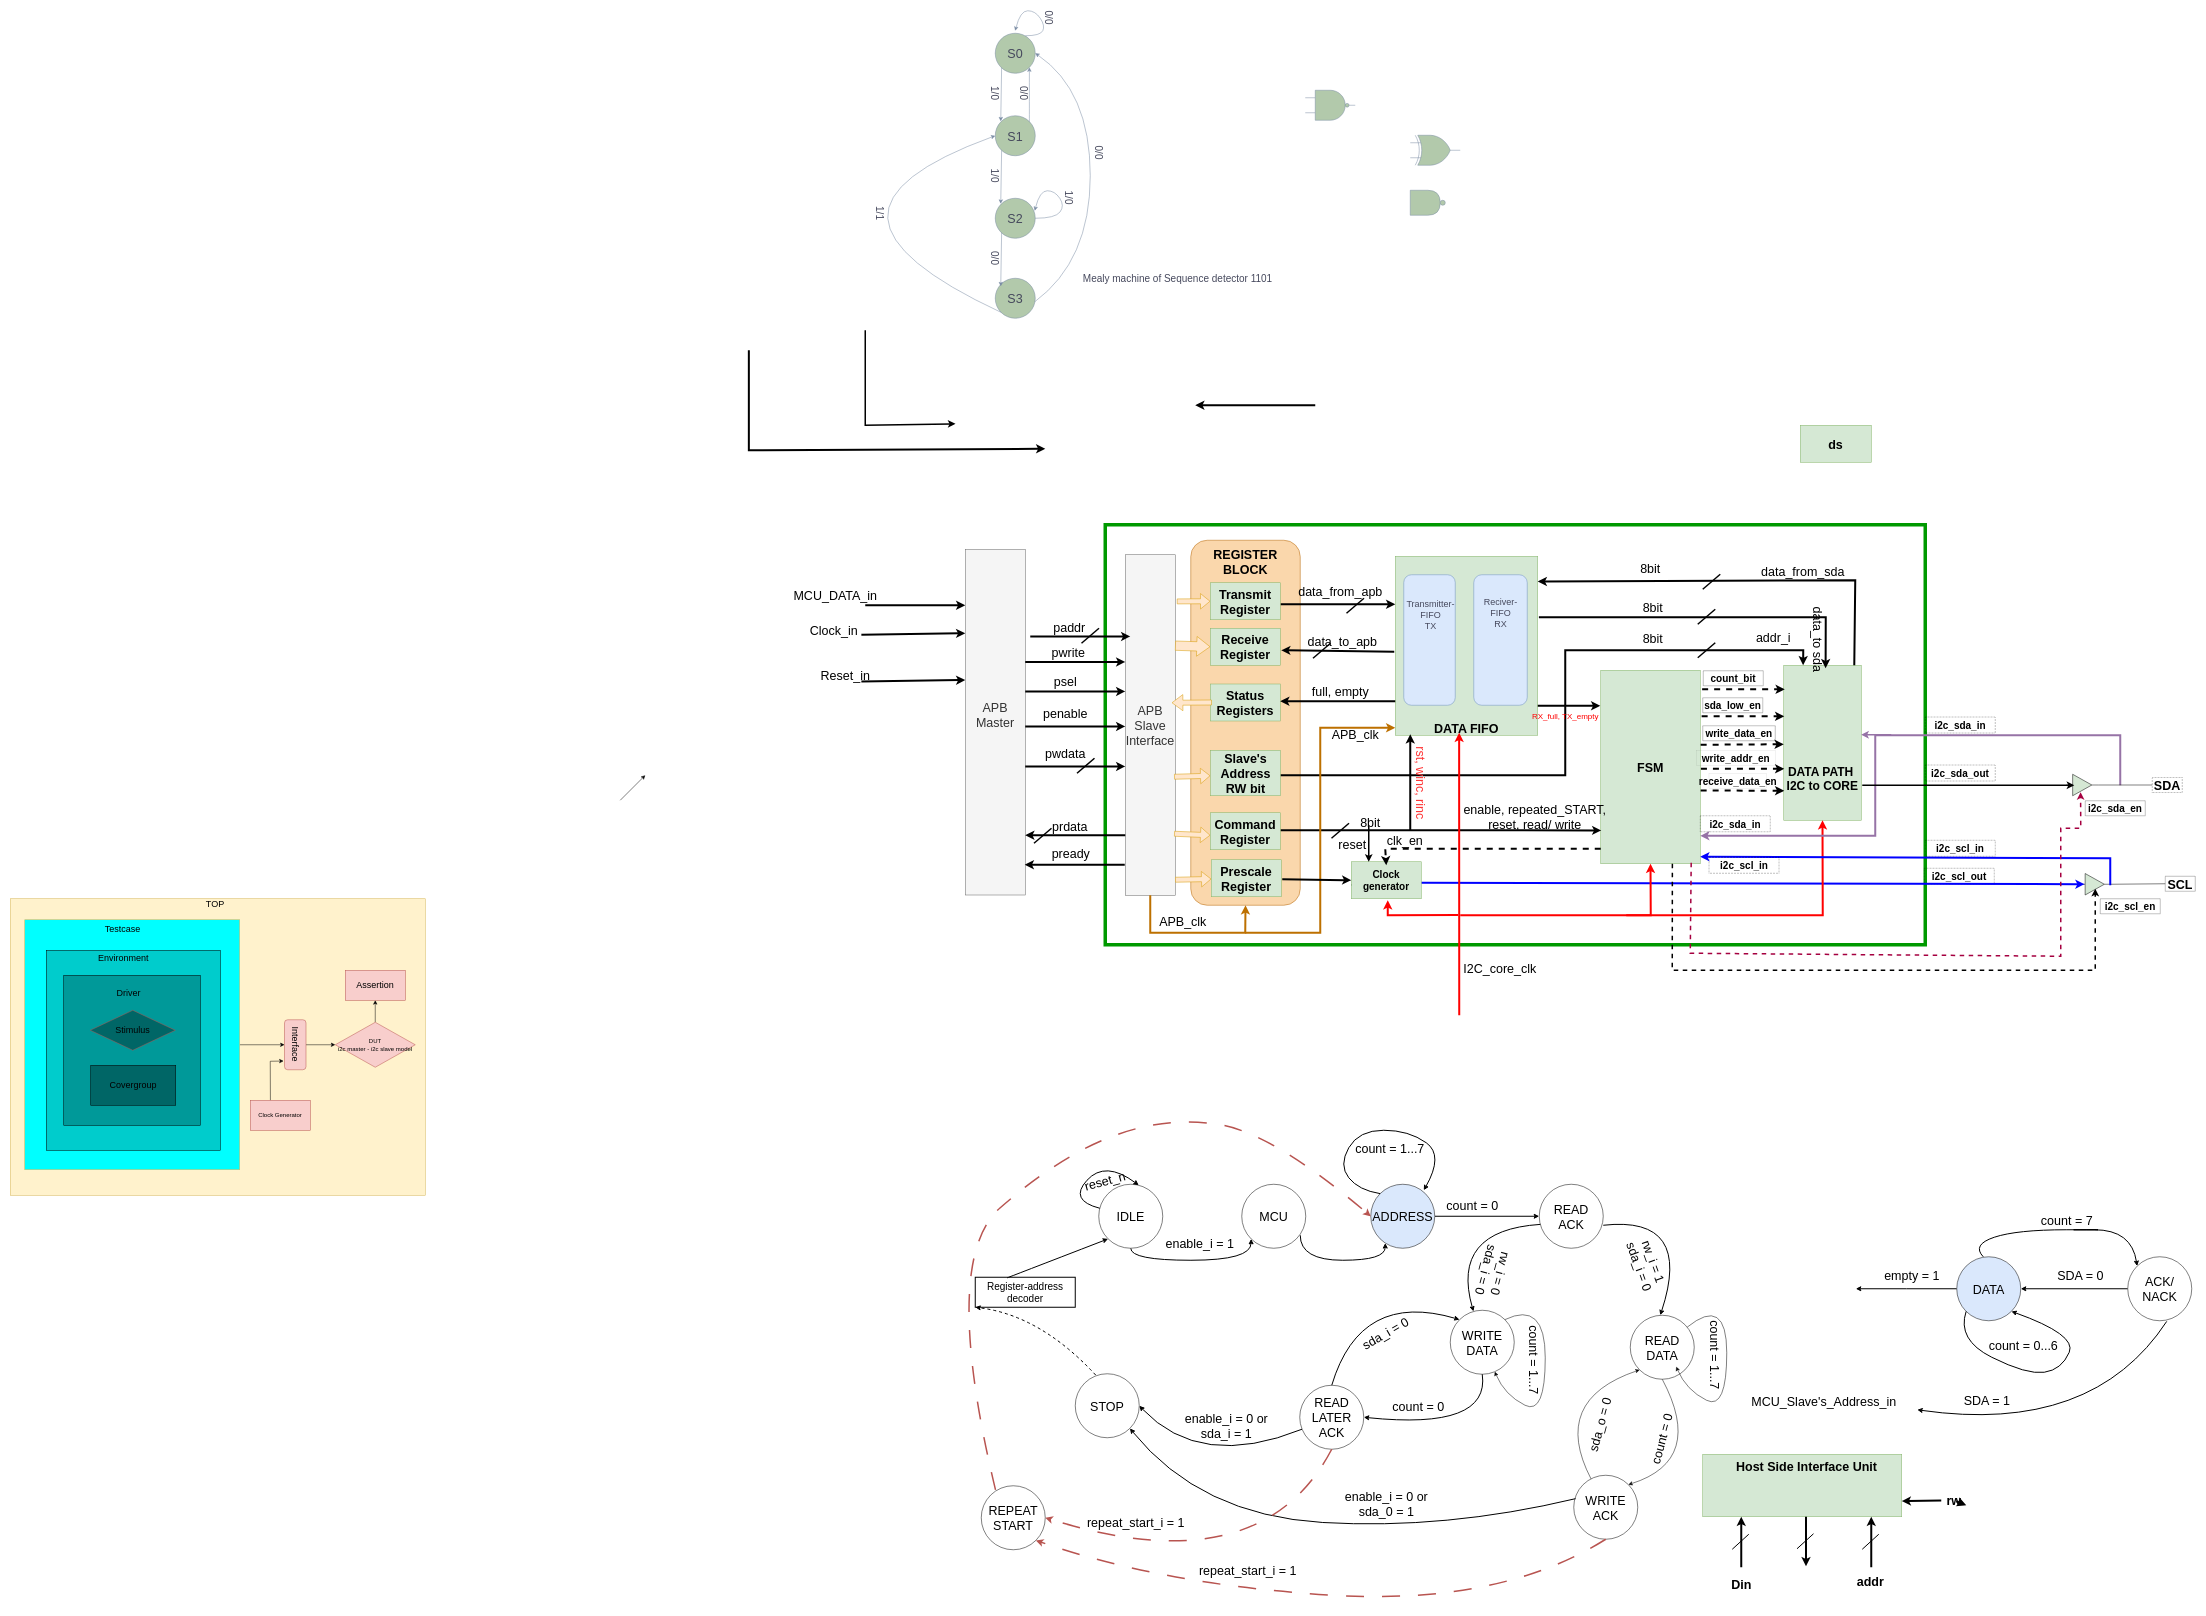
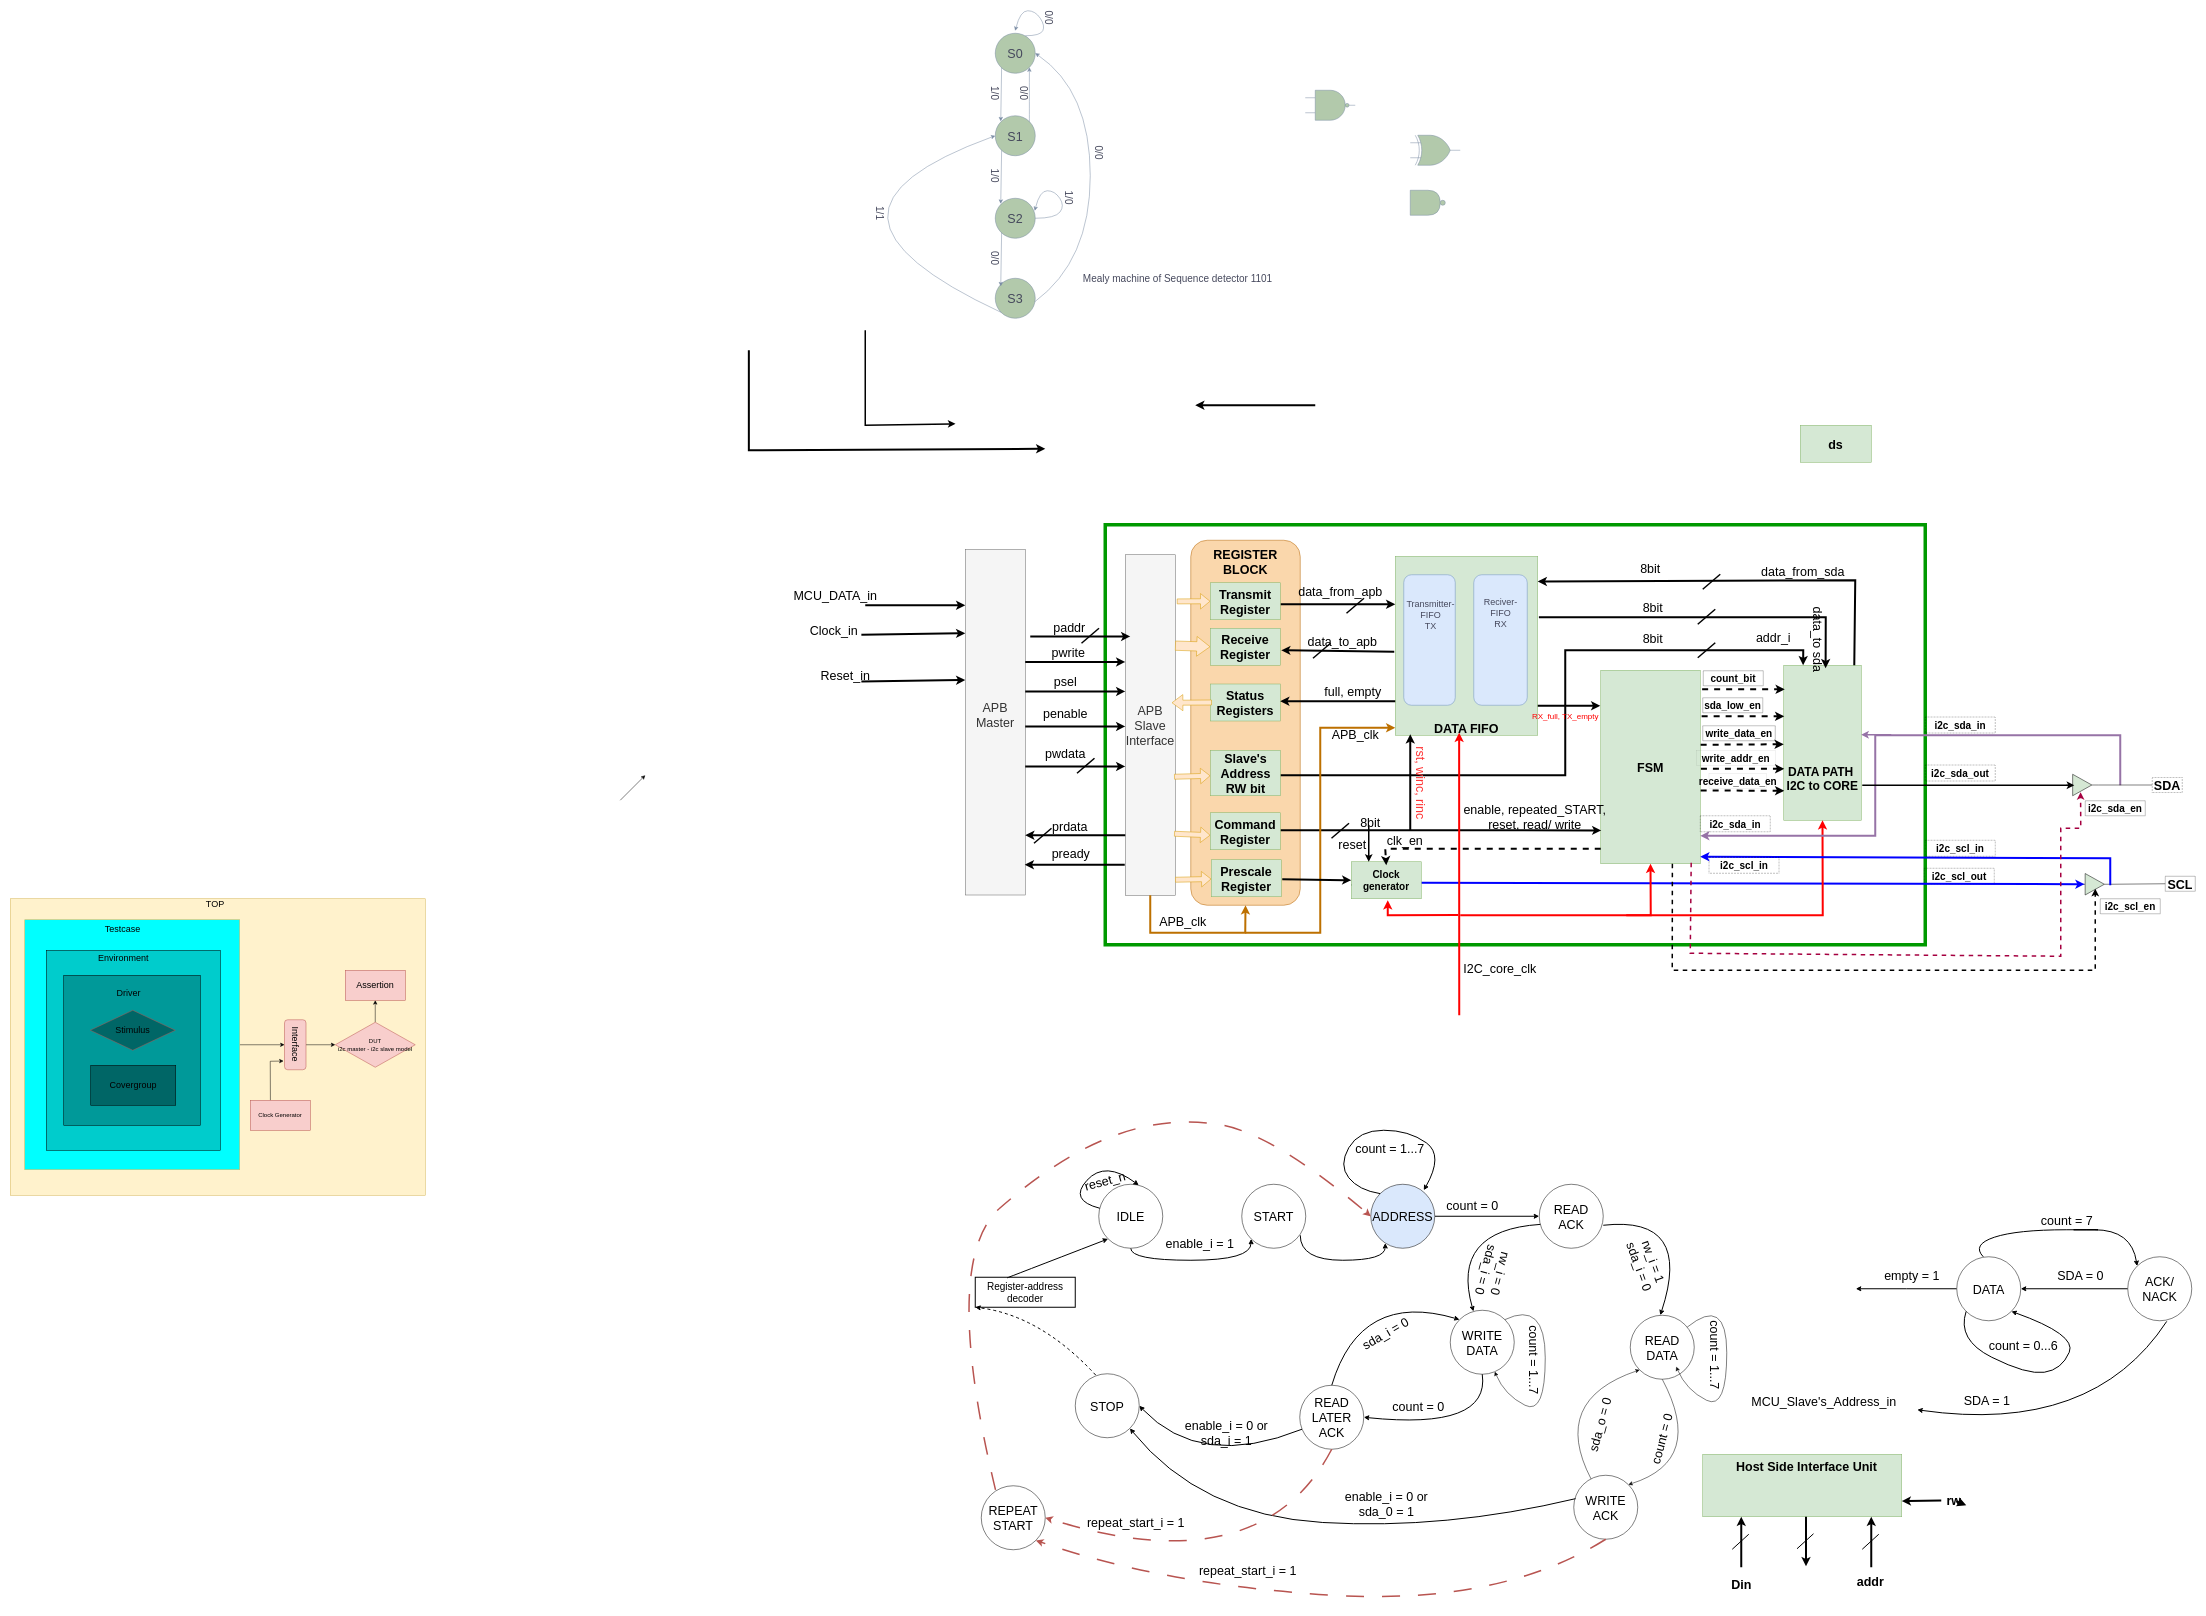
(1340, 691) -> (1353, 691)
(1274, 1216) -> (1274, 1216)
(1989, 1289) -> (1989, 1289)
(1226, 1425) -> (1226, 1433)
